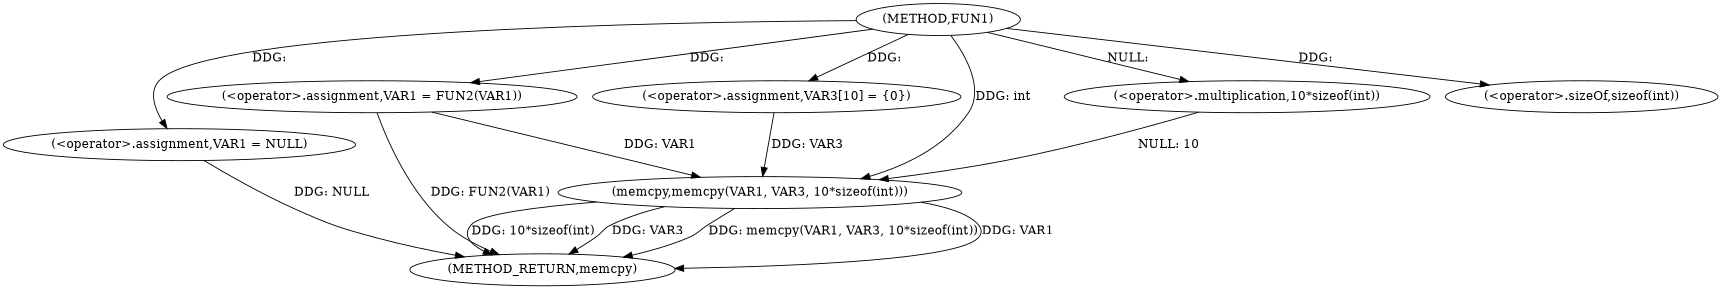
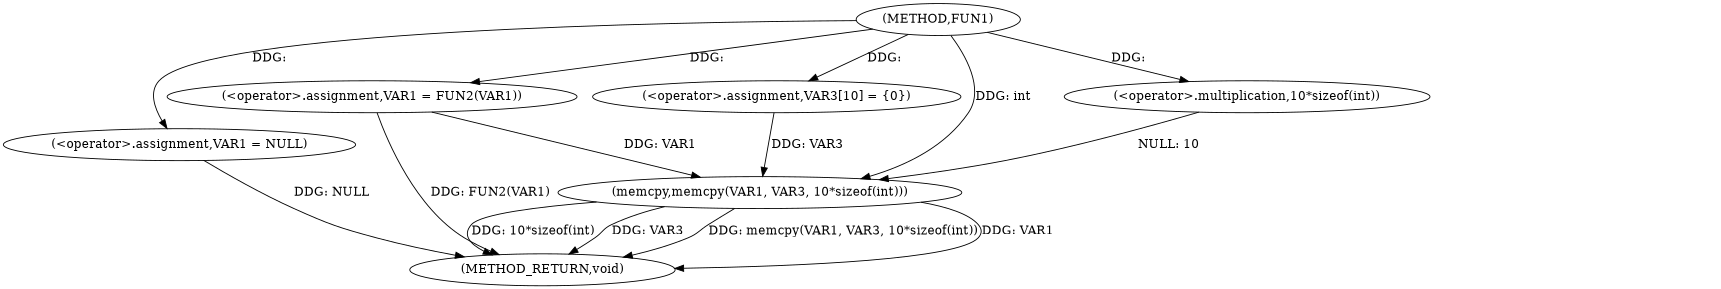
(1130, 58) -> (1130, 58)
(1582, 97) -> none
(542, 270) -> (542, 270)
